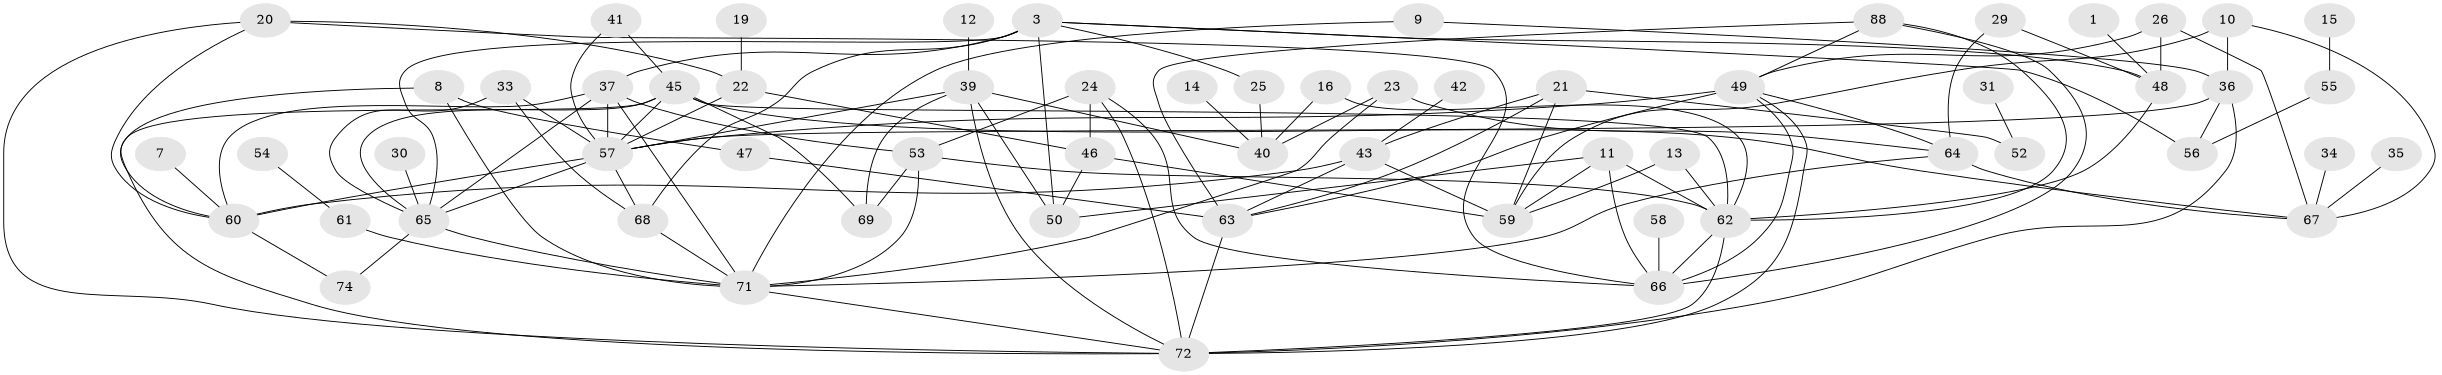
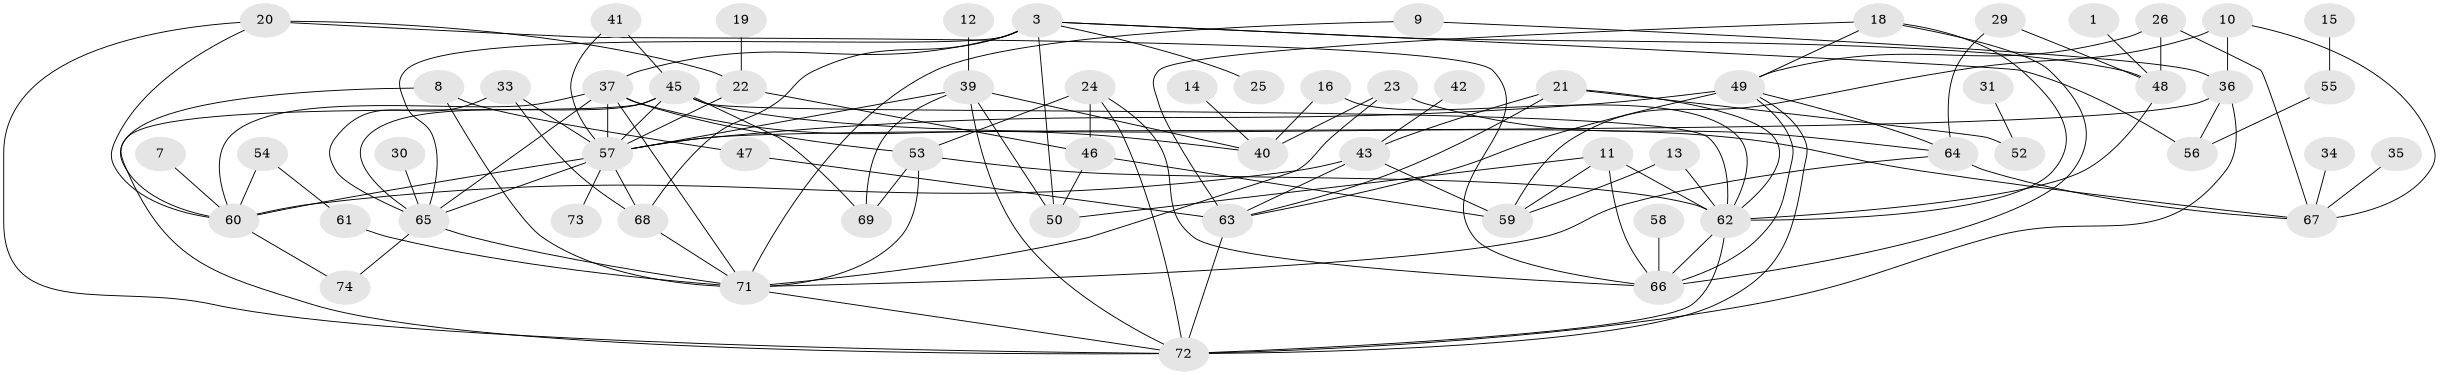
(1879, 20) -> (1879, 20)
(1261, 123) -> (931, 132)
(1535, 154) -> (1732, 115)
none -> (248, 187)
none -> (576, 221)
